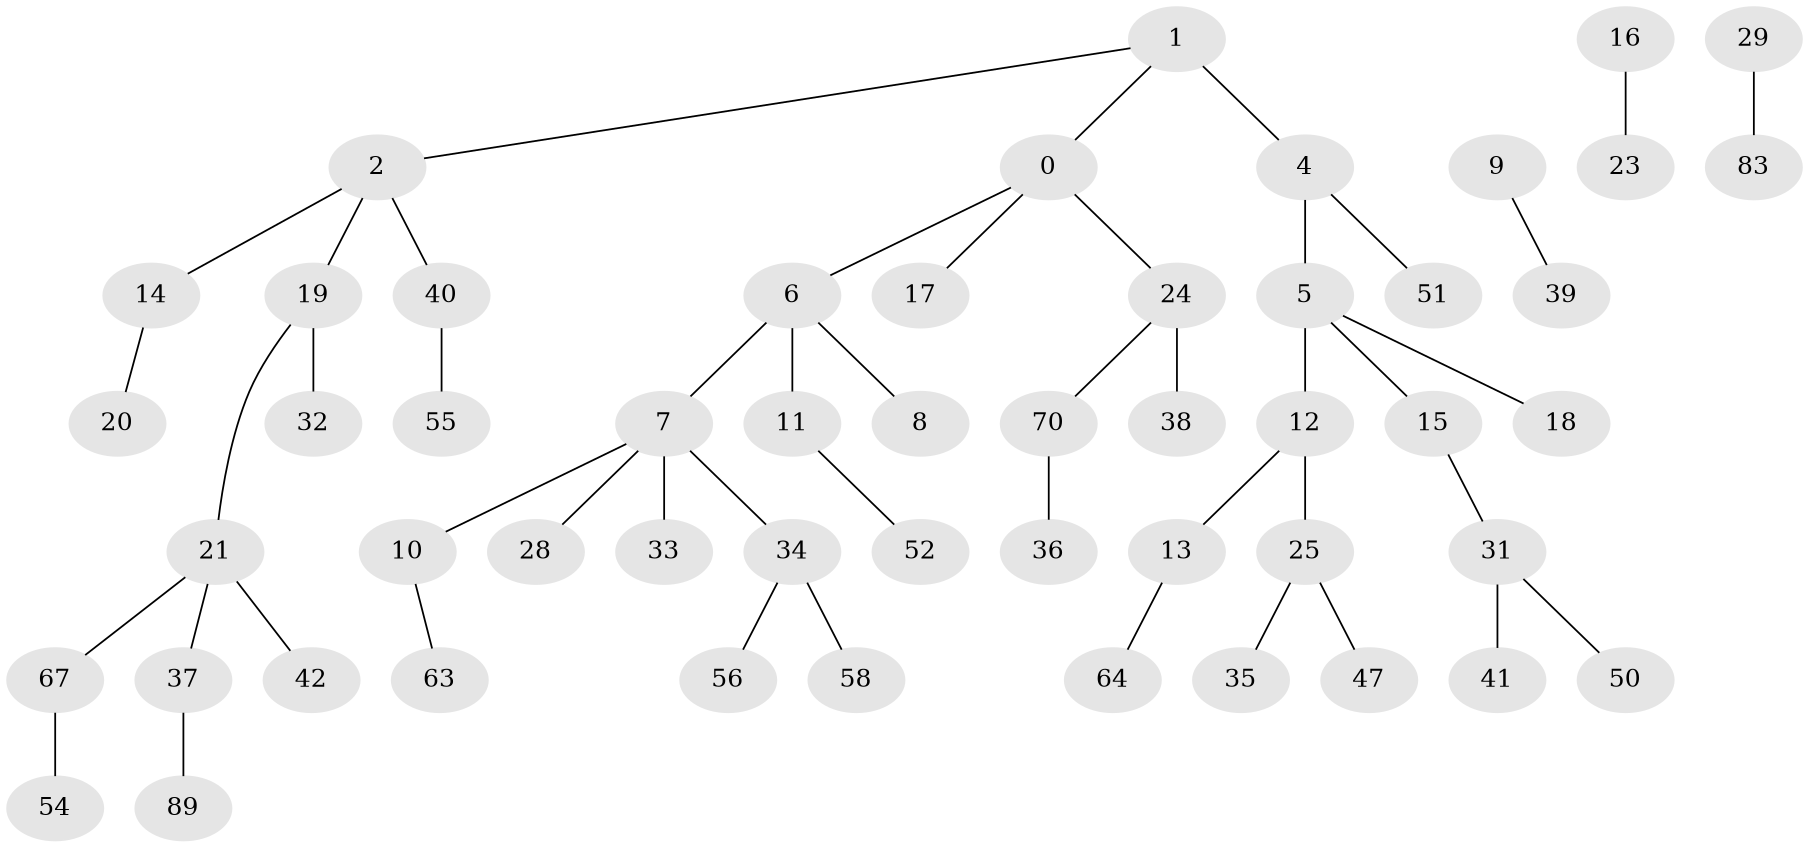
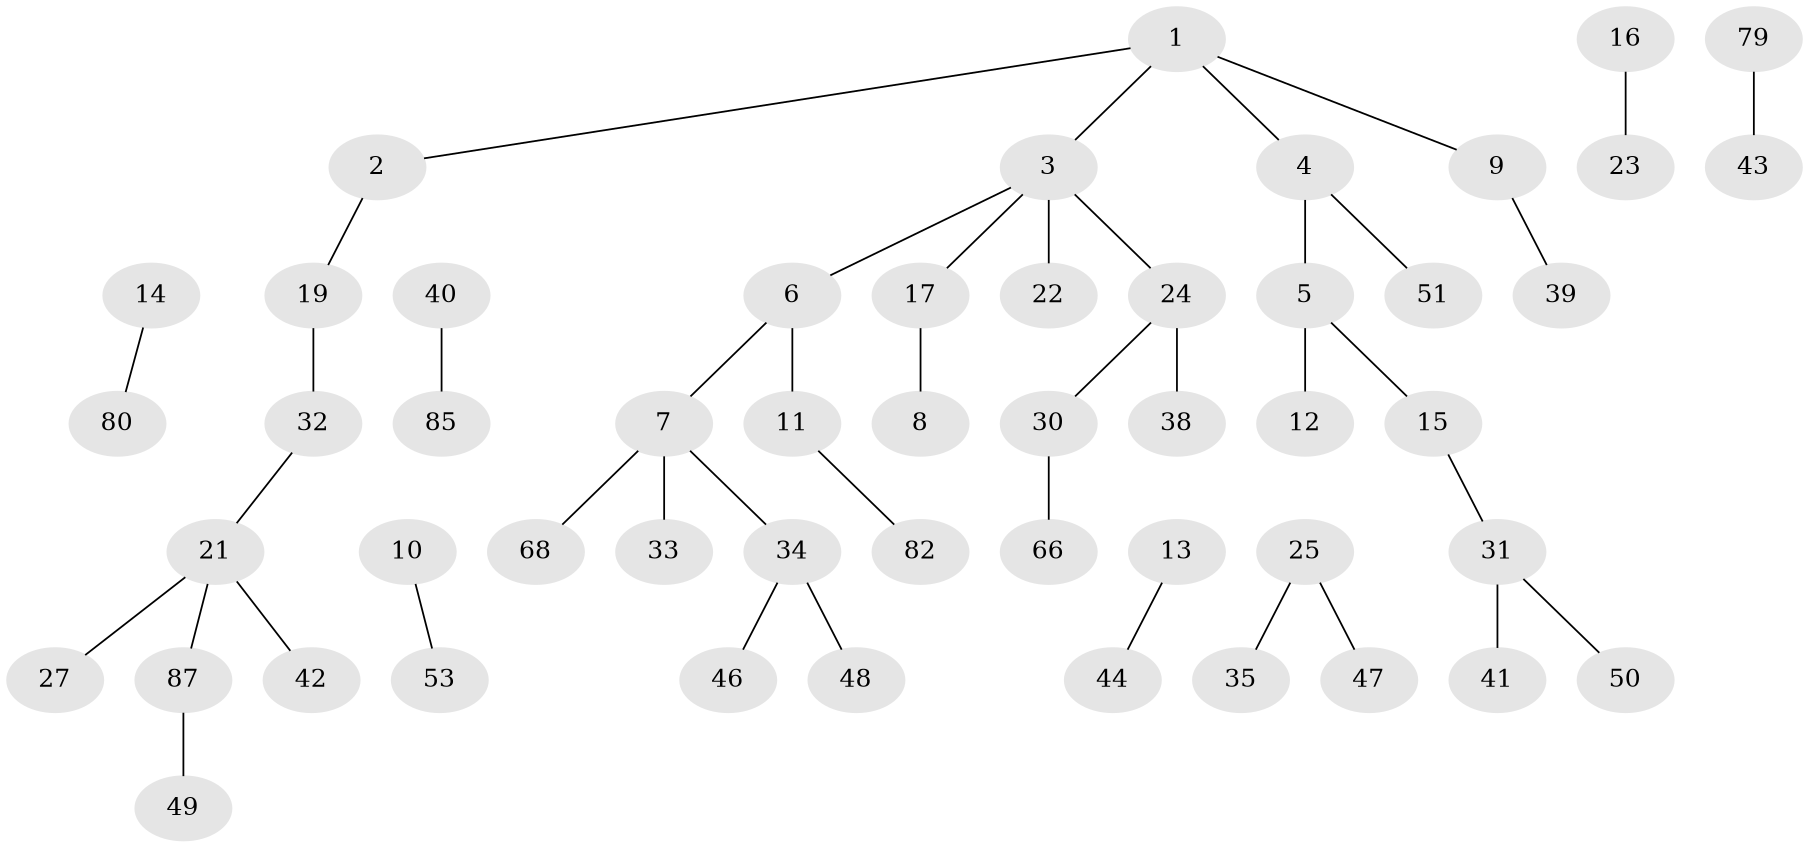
(1754, 39) -> (1754, 39)
none -> (1337, 103)
(1049, 167) -> (1049, 167)
(1754, 167) -> (1754, 167)
(265, 231) -> none
(410, 232) -> none
none -> (1049, 296)
(856, 359) -> (921, 360)
(240, 417) -> (264, 488)
(118, 424) -> (118, 424)
(442, 424) -> (442, 424)
(1049, 424) -> (1049, 424)
(1562, 424) -> none
(536, 488) -> none
(1241, 488) -> none
(1305, 488) -> none
(536, 552) -> (536, 552)
(921, 552) -> (921, 552)
(1049, 552) -> (1049, 552)
(55, 680) -> (55, 680)
(183, 680) -> (183, 680)
(440, 680) -> (440, 680)
(728, 680) -> (728, 680)
(856, 680) -> (856, 680)
(1113, 680) -> (1113, 680)
(55, 808) -> none
(183, 808) -> (183, 808)
